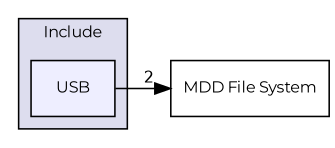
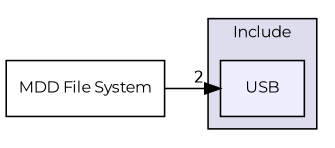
(137, 89) -> (185, 89)
